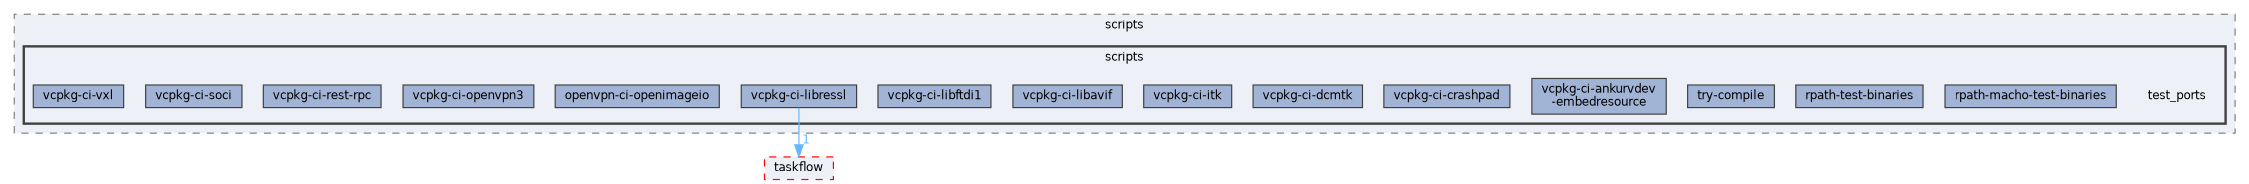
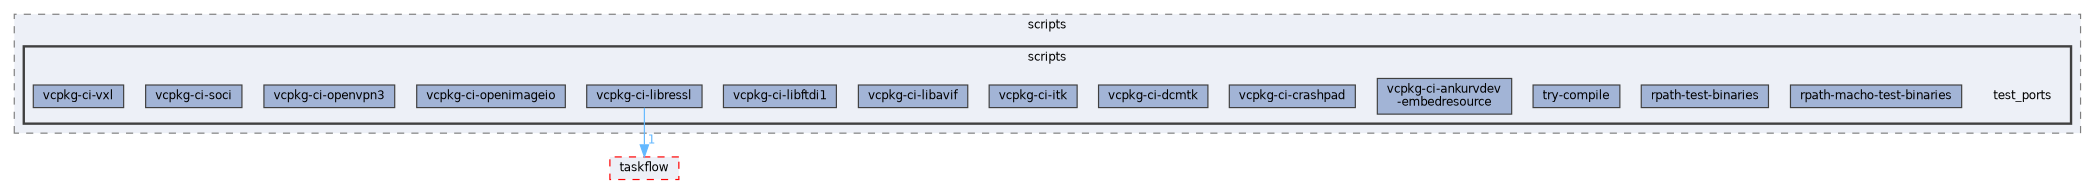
(322, 96) -> none
(637, 96) -> (491, 96)
